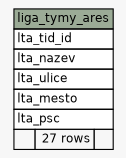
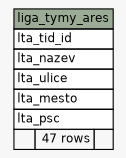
(66, 139) -> (66, 139)
